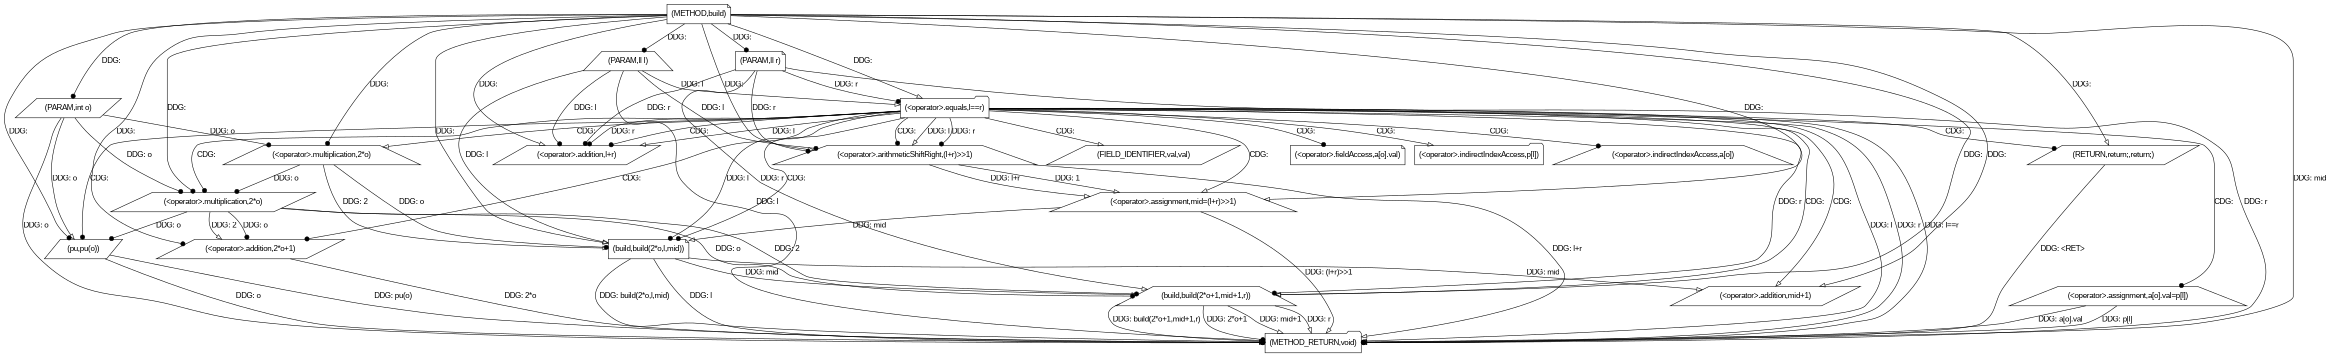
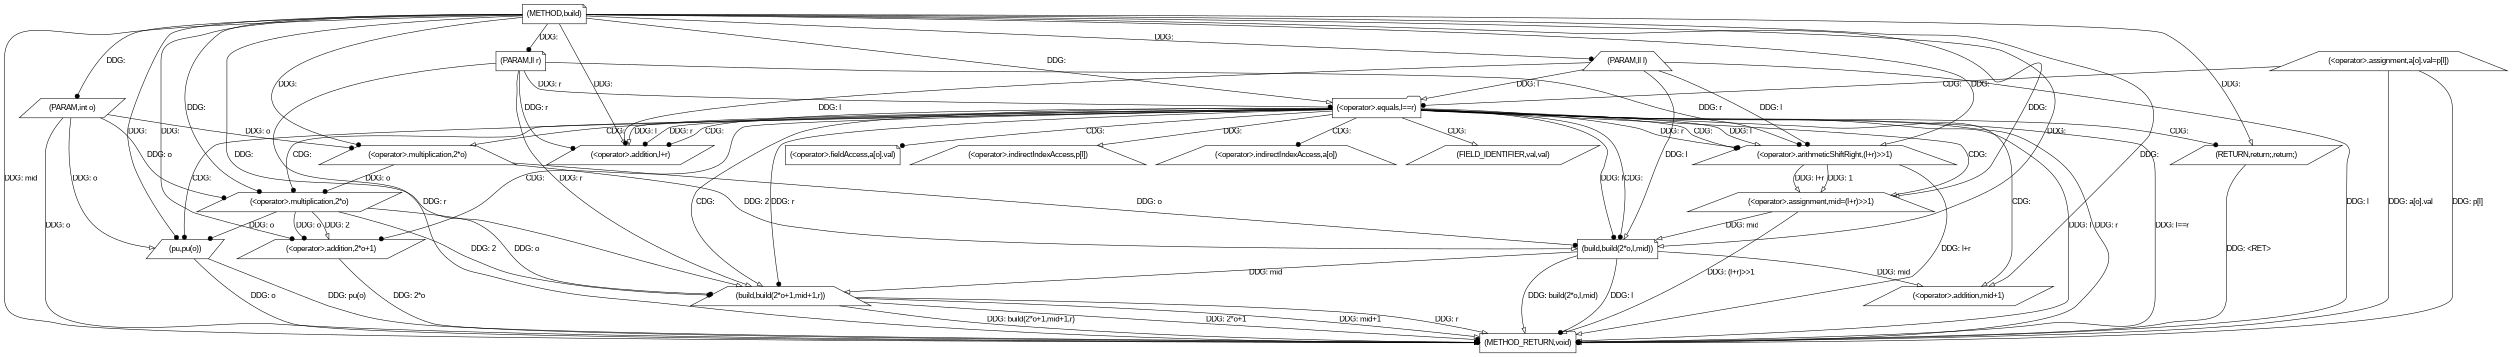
(1950, 127) -> (1853, 86)
(1387, 132) -> (1234, 132)
(1479, 155) -> (1028, 155)
